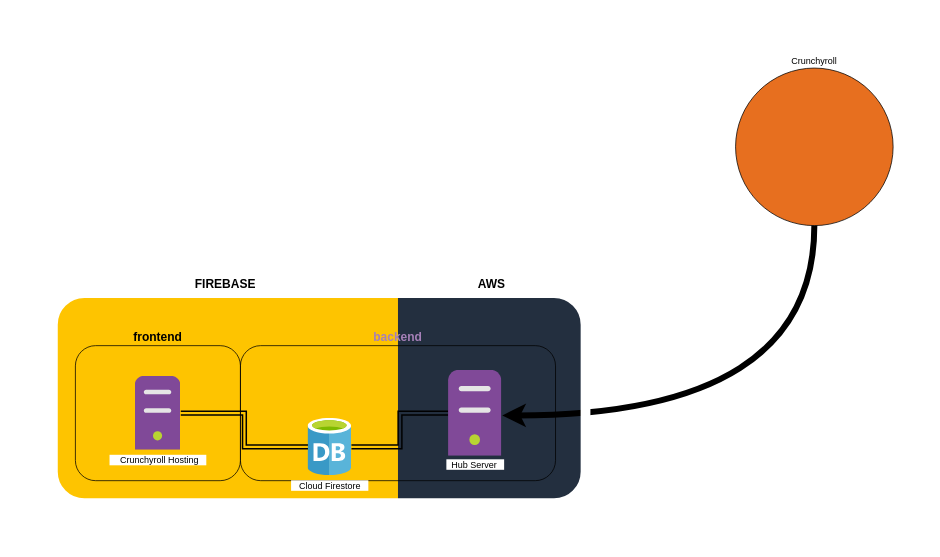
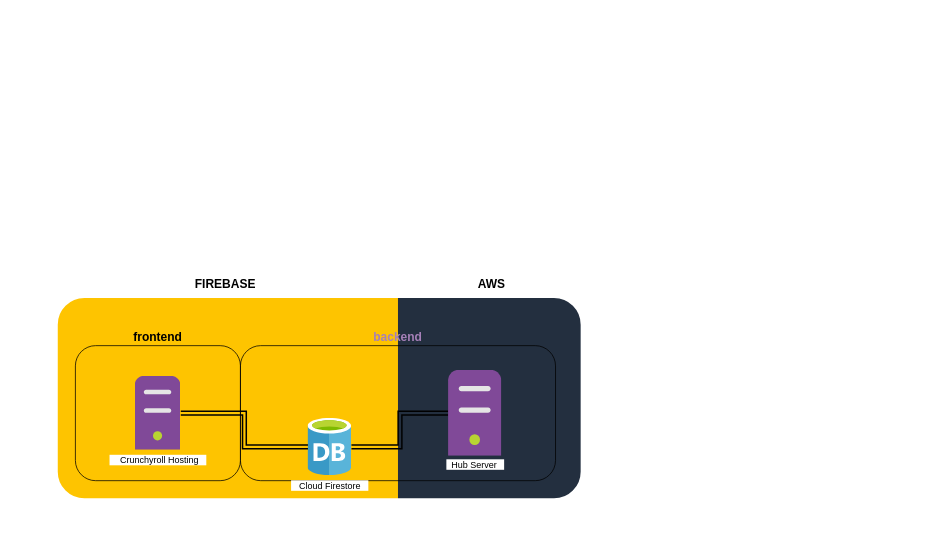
(814, 147) -> none
(744, 365) -> none
